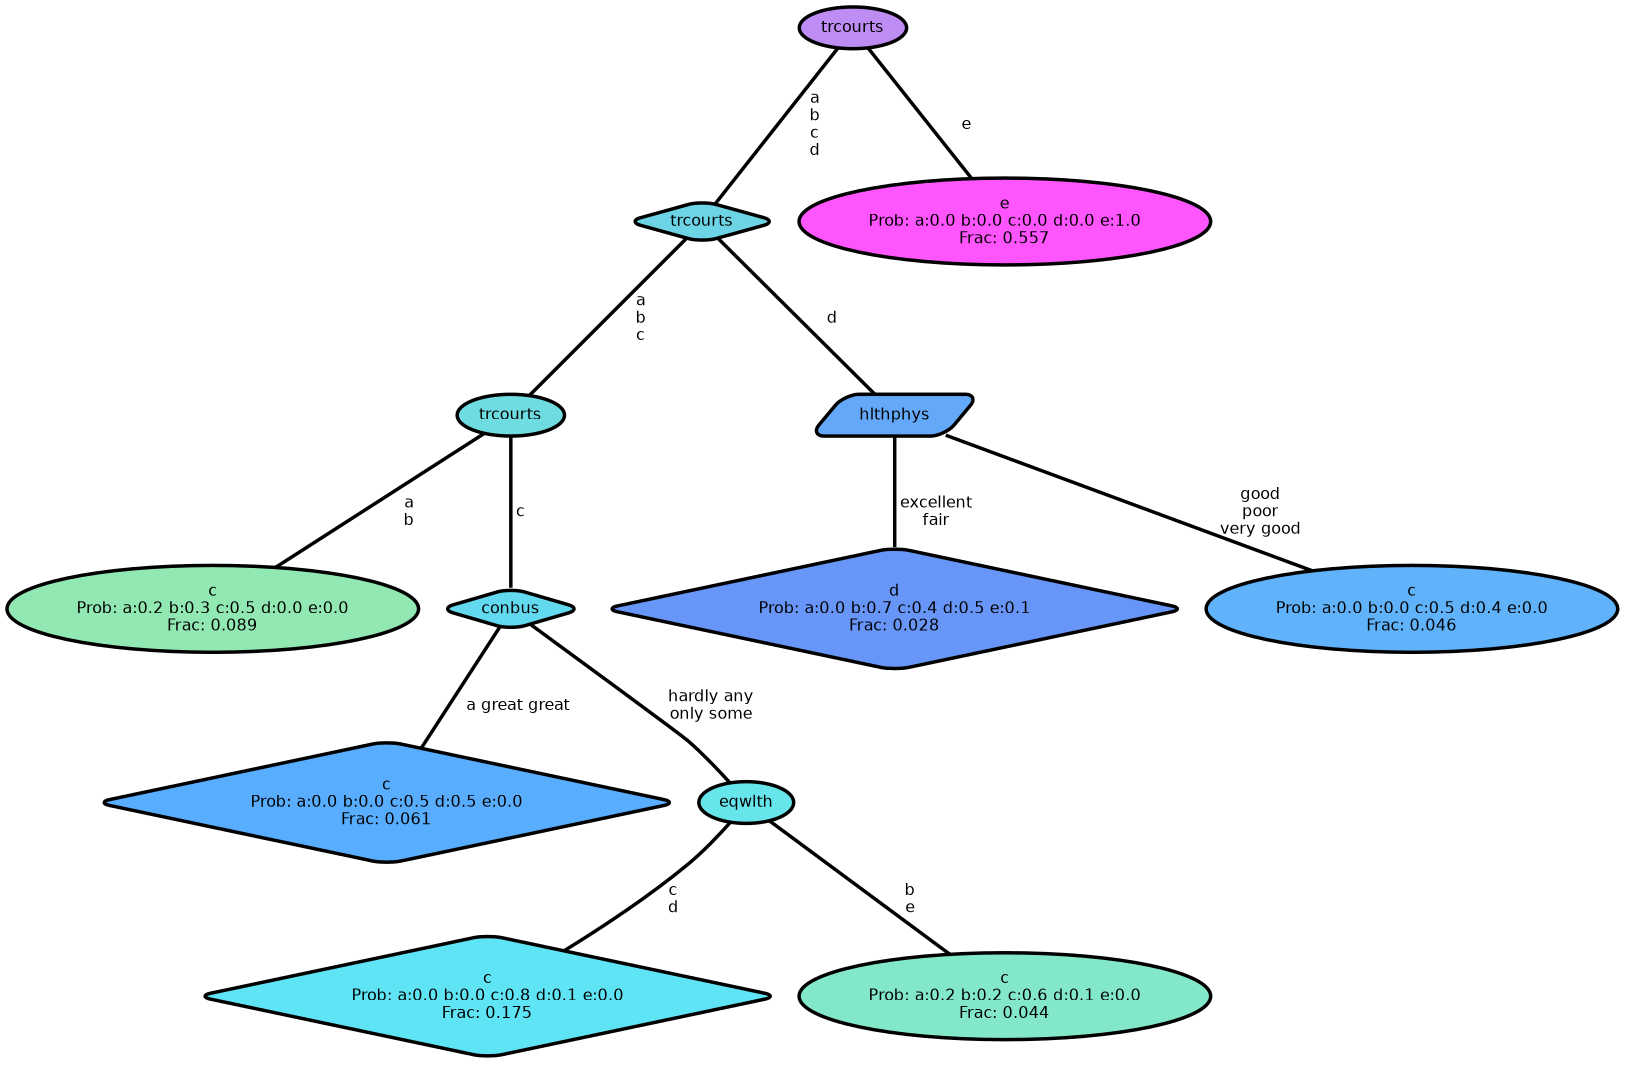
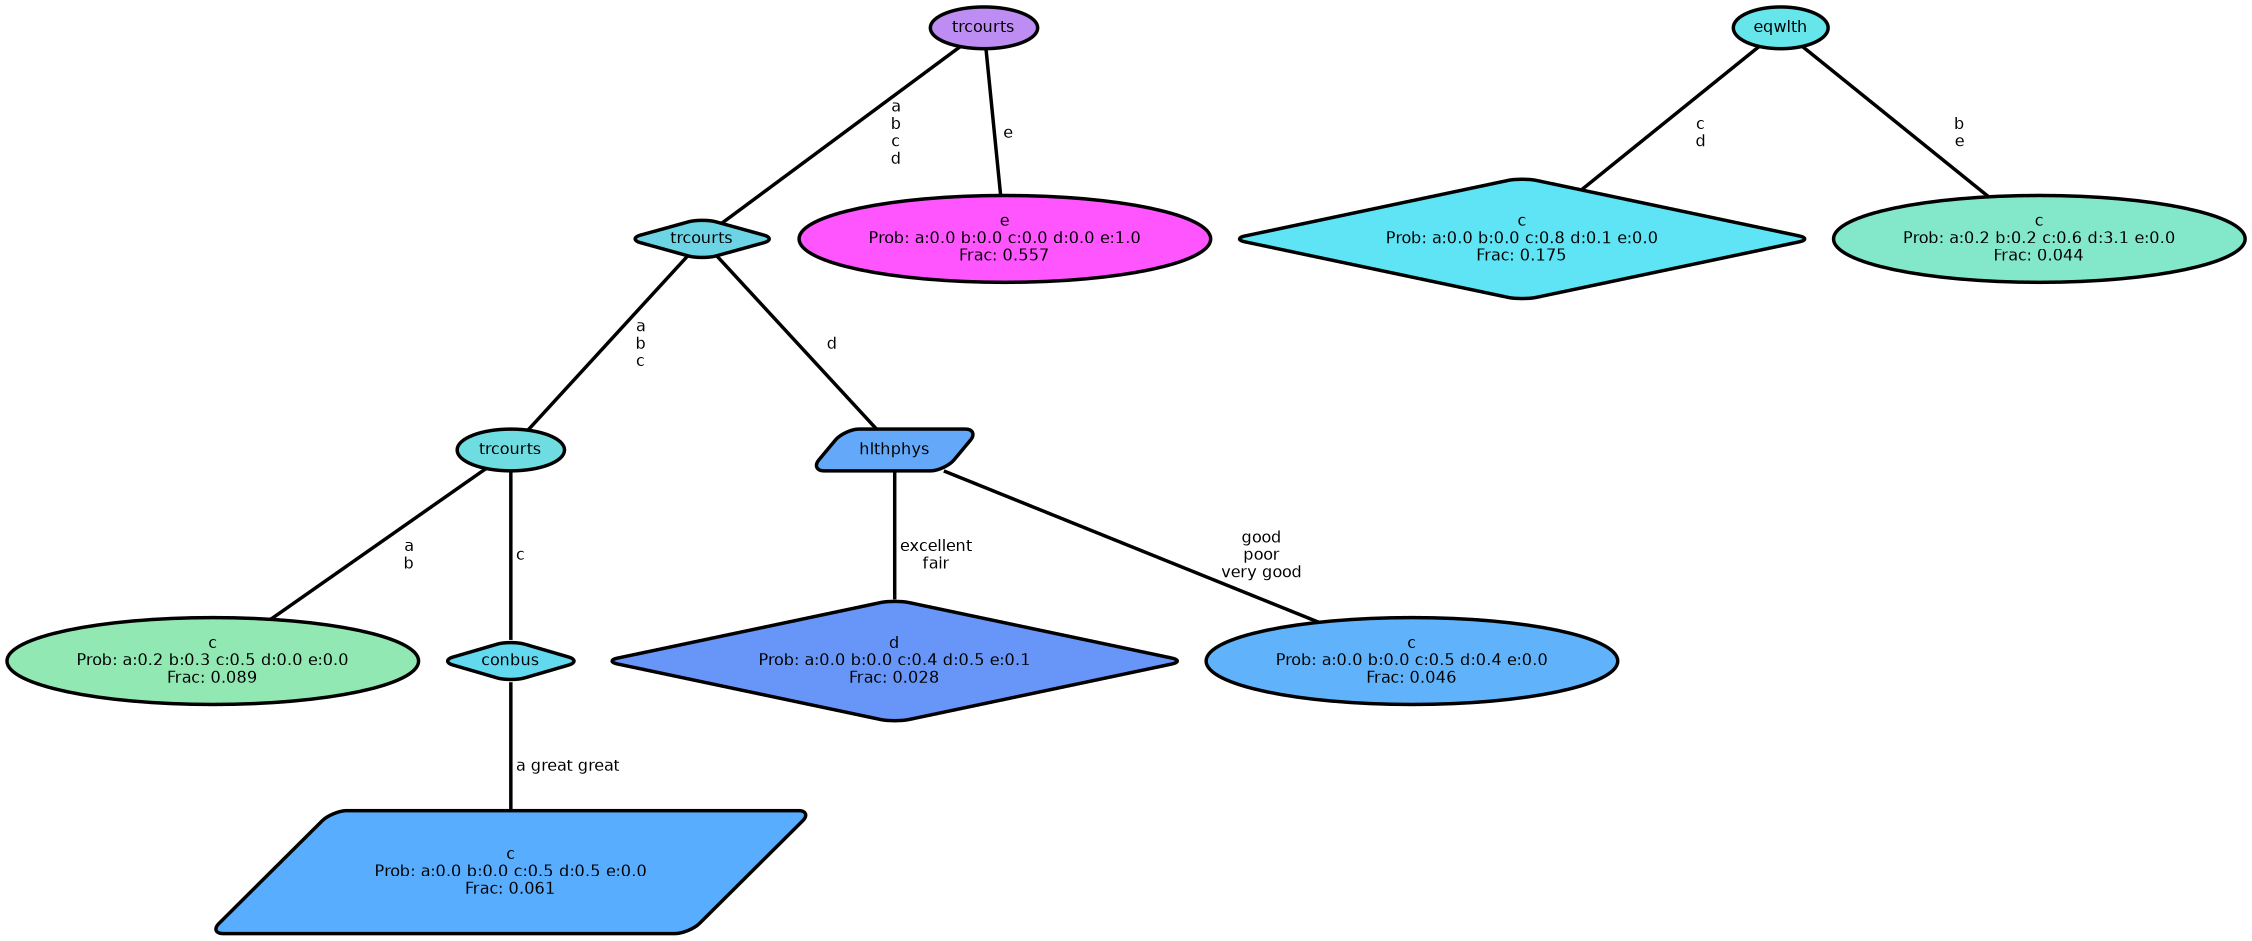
(895, 609) -> (895, 661)
(633, 700) -> none
(387, 803) -> (511, 872)
(1005, 996) -> (2039, 239)
